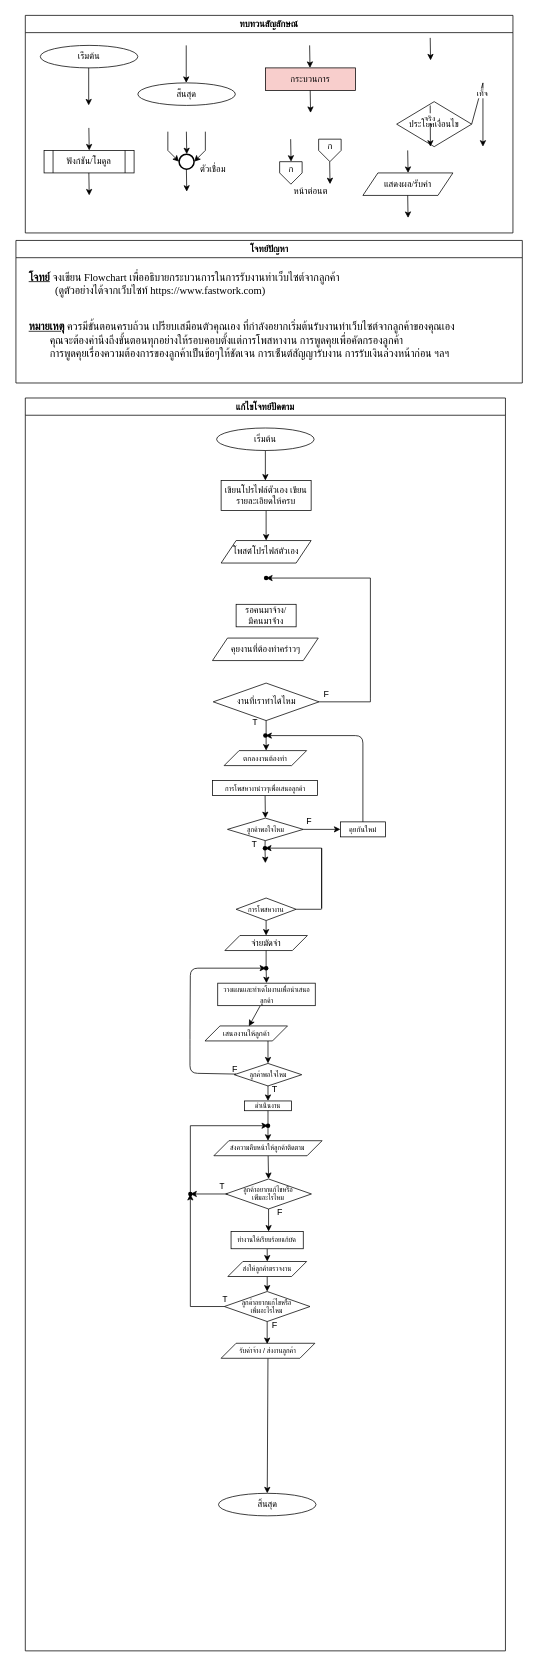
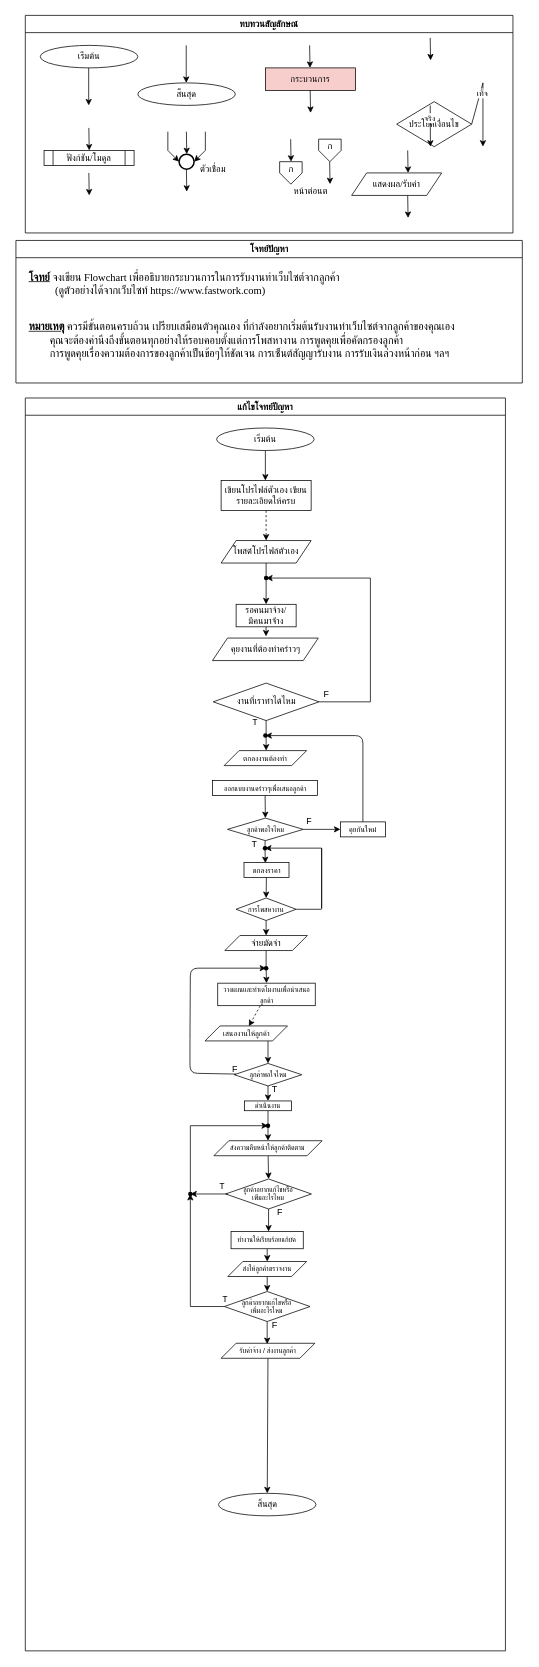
(89, 162) -> (89, 158)
(408, 184) -> (396, 184)
(265, 407) -> (265, 407)
(266, 522) -> (266, 522)
none -> (266, 597)
none -> (266, 629)
(265, 788) -> (265, 788)
none -> (266, 870)
none -> (266, 885)
(255, 1014) -> (255, 1014)
